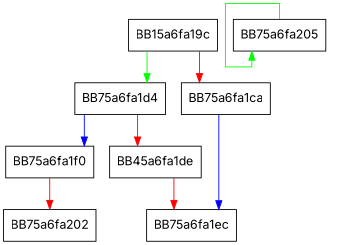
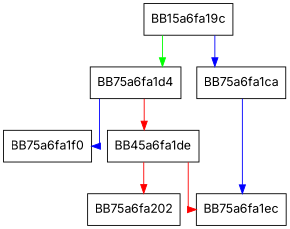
(280, 35) -> none
(199, 62) -> (215, 47)
(50, 189) -> (144, 173)
